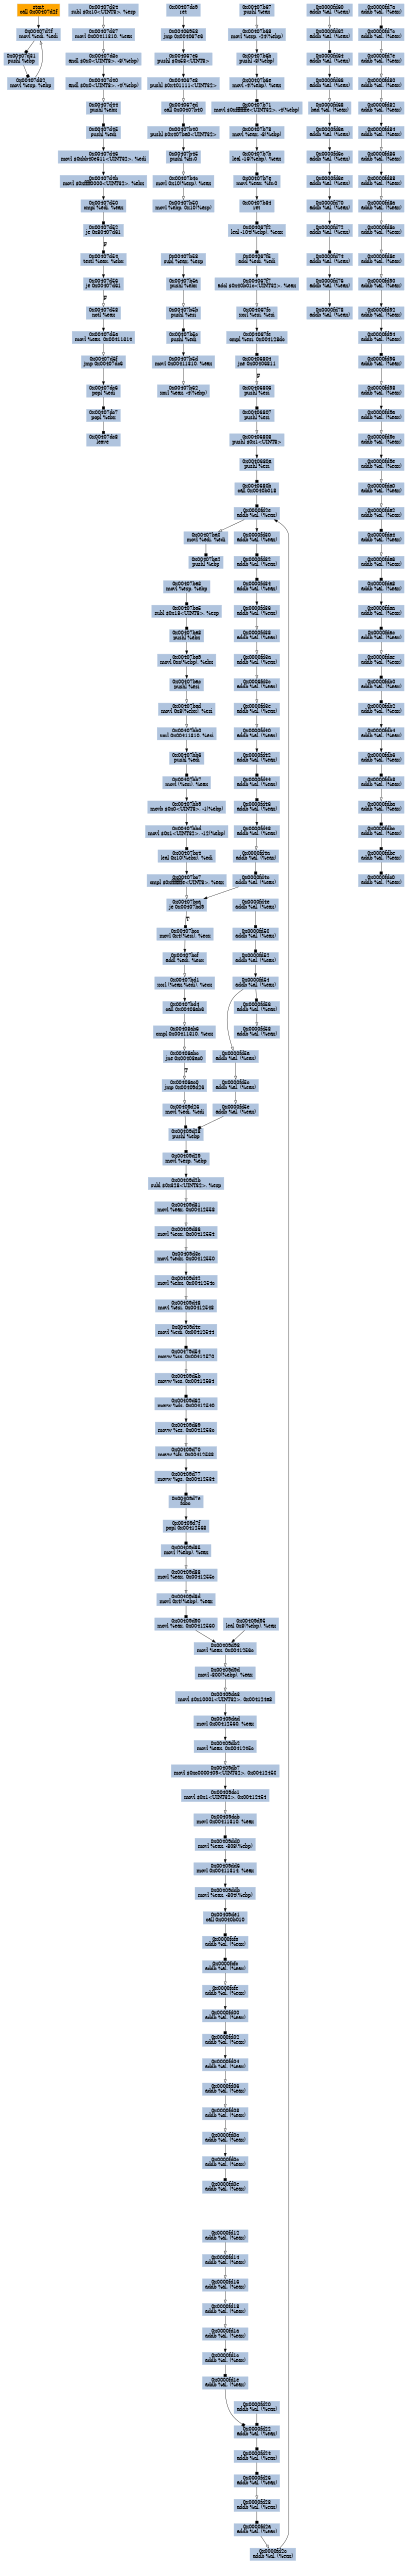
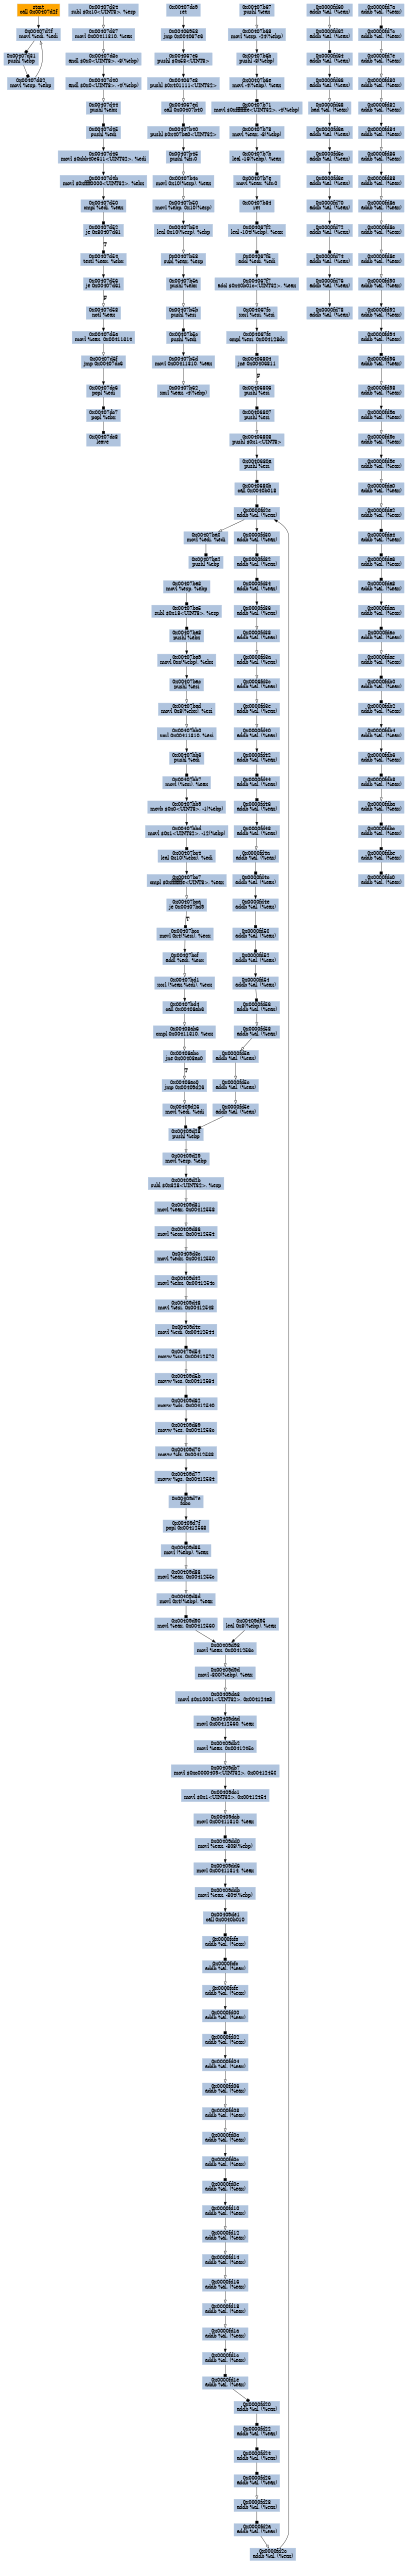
none -> (183, 230)
(105, 245) -> (105, 245)
(381, 548) -> (381, 548)
(223, 892) -> (256, 891)
(227, 1016) -> (247, 1043)
(186, 1145) -> (186, 1145)
none -> (225, 2212)
(229, 2409) -> (240, 2394)
